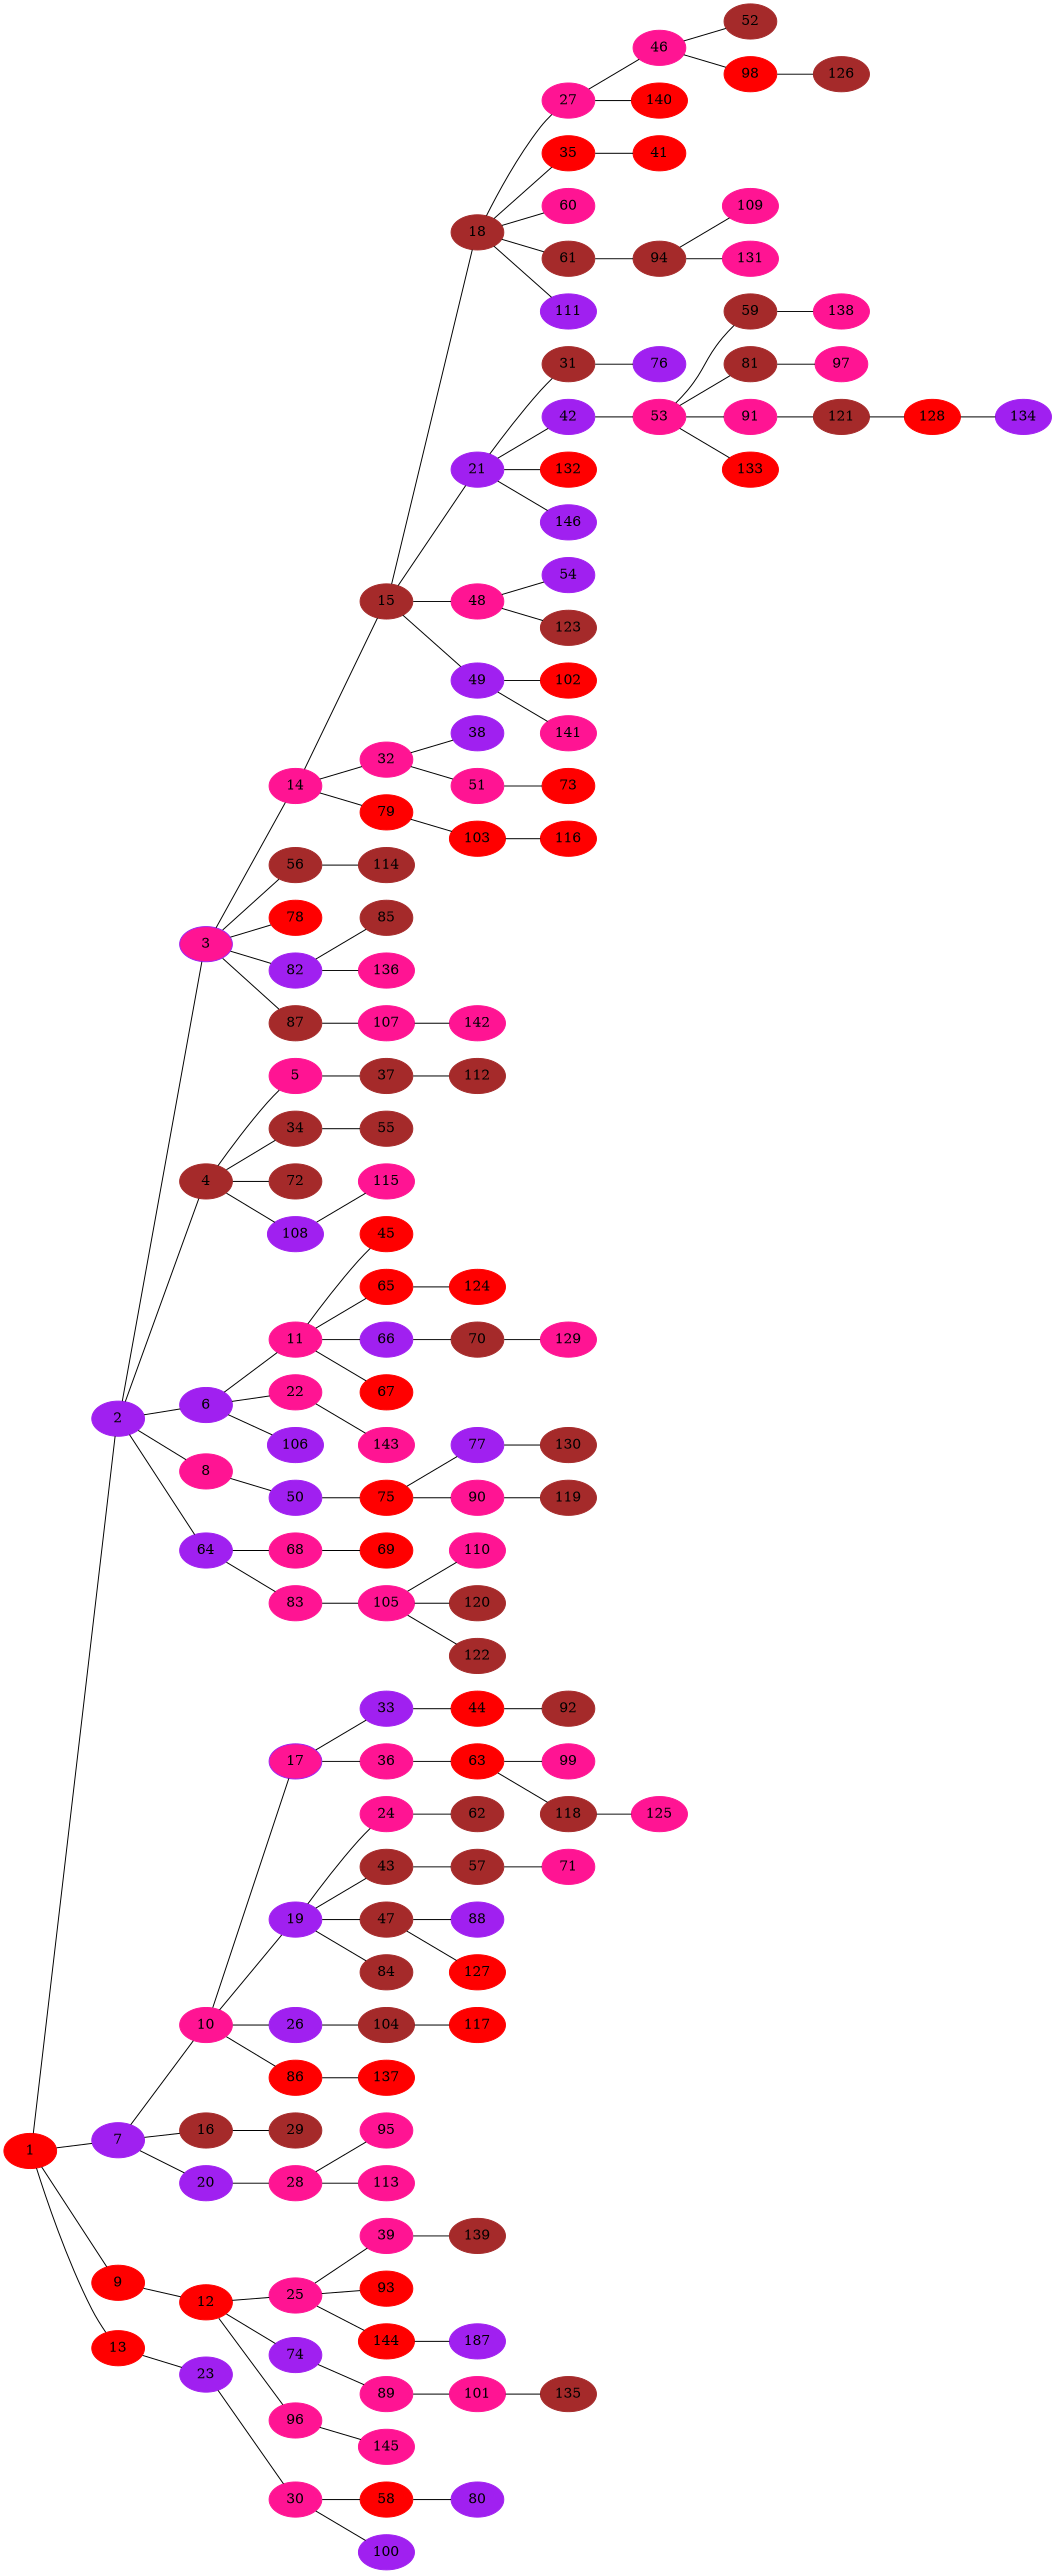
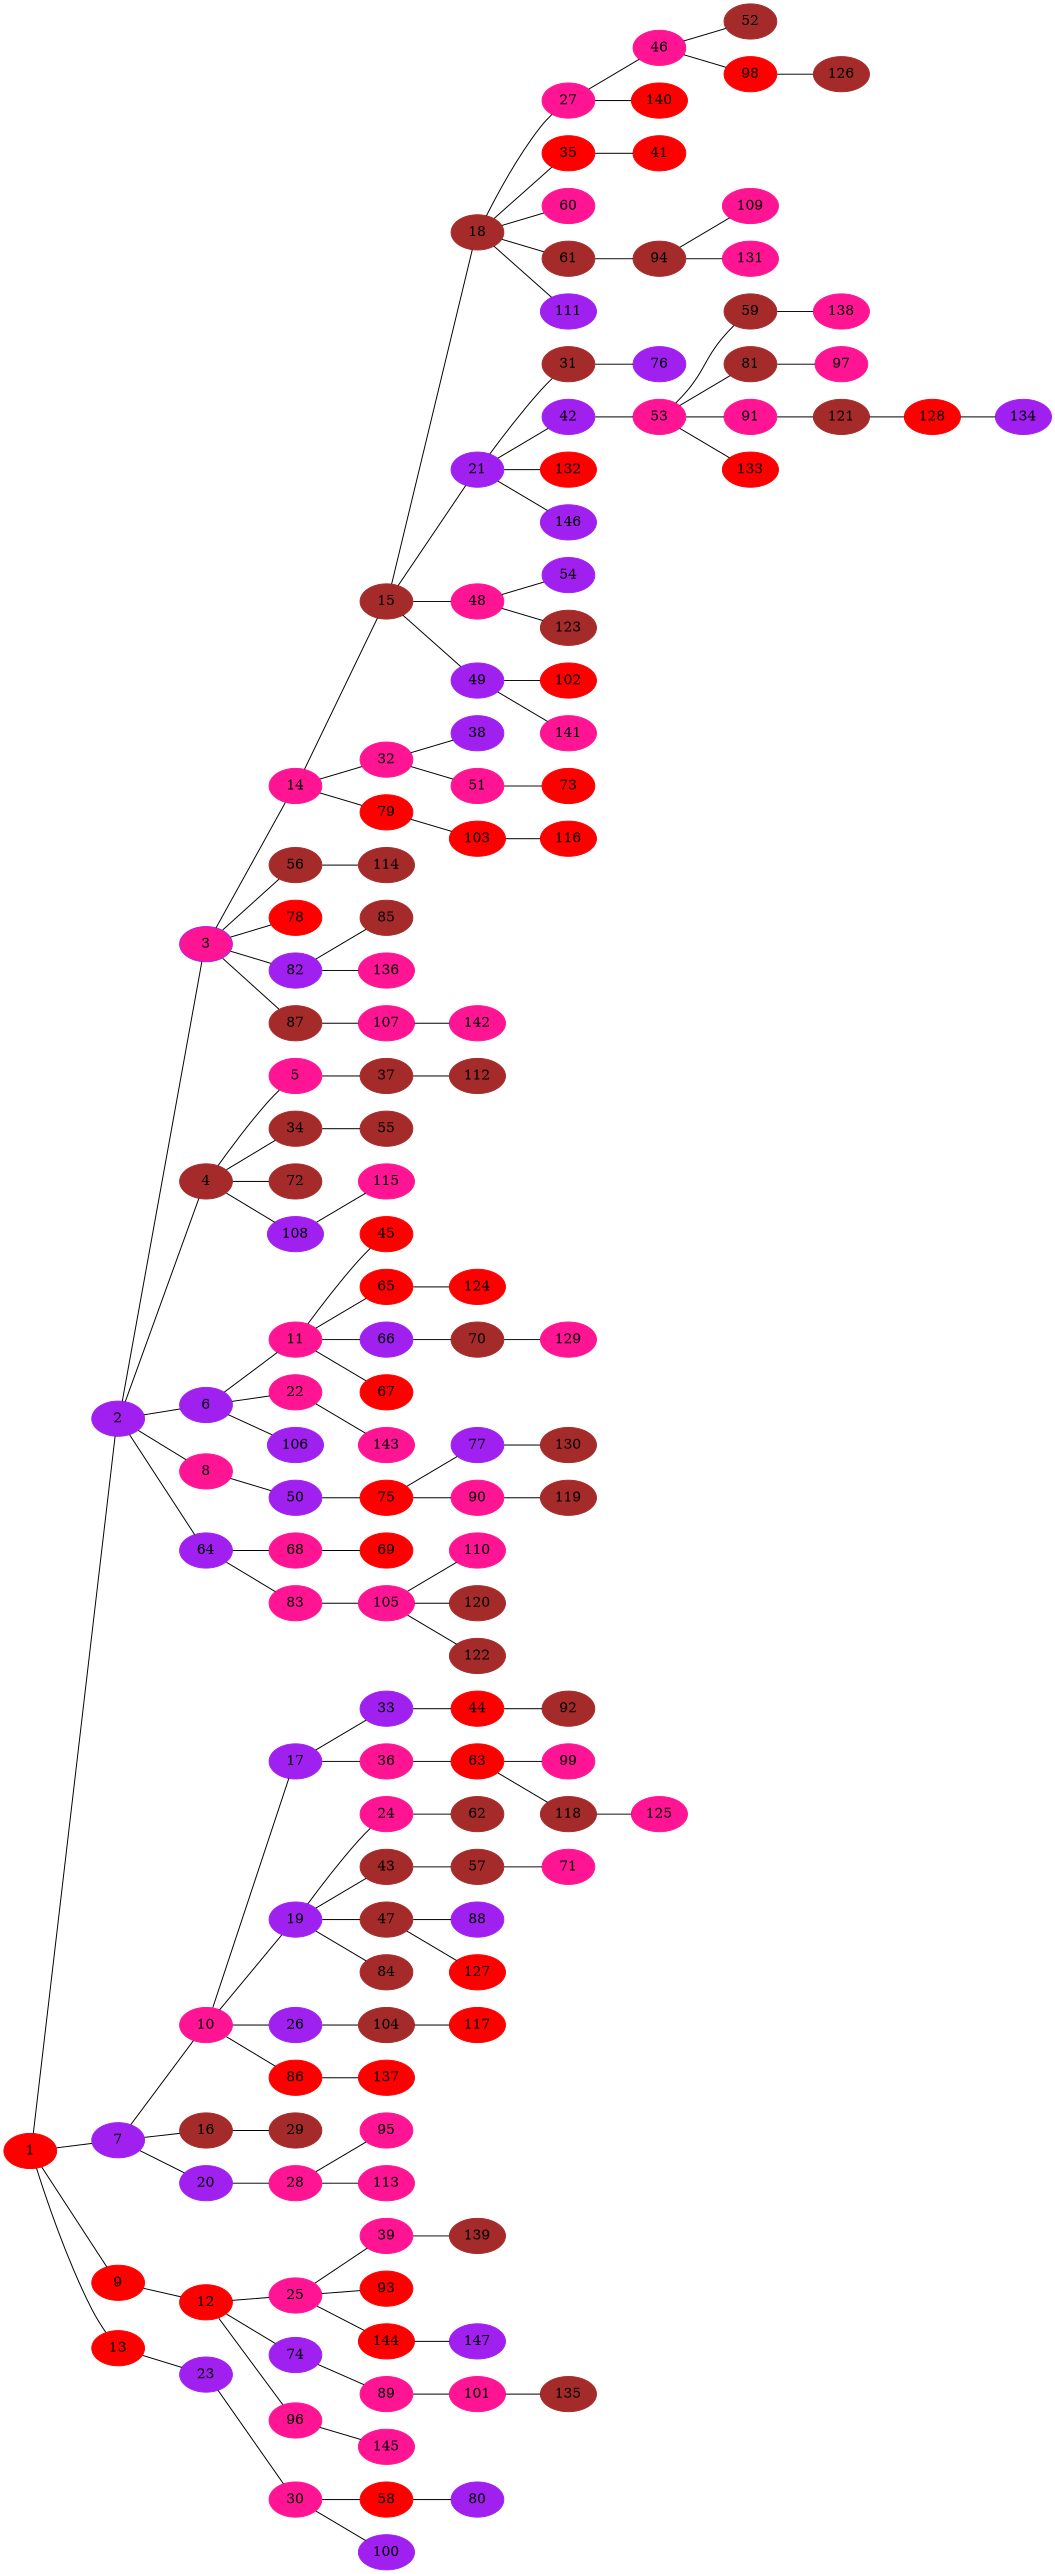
(295, 1761) -> (295, 1761)
(477, 2341) -> (477, 2341)
